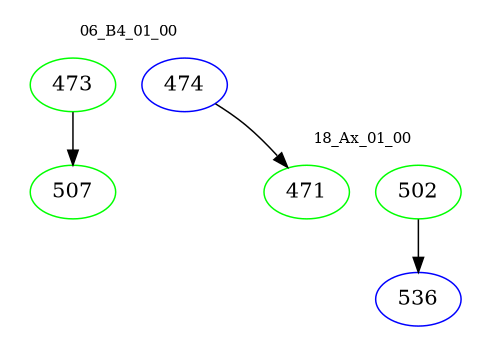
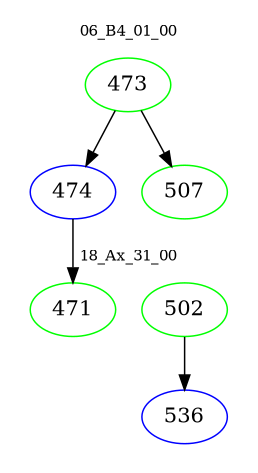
none -> (104, 131)
(363, 139) -> (129, 257)
